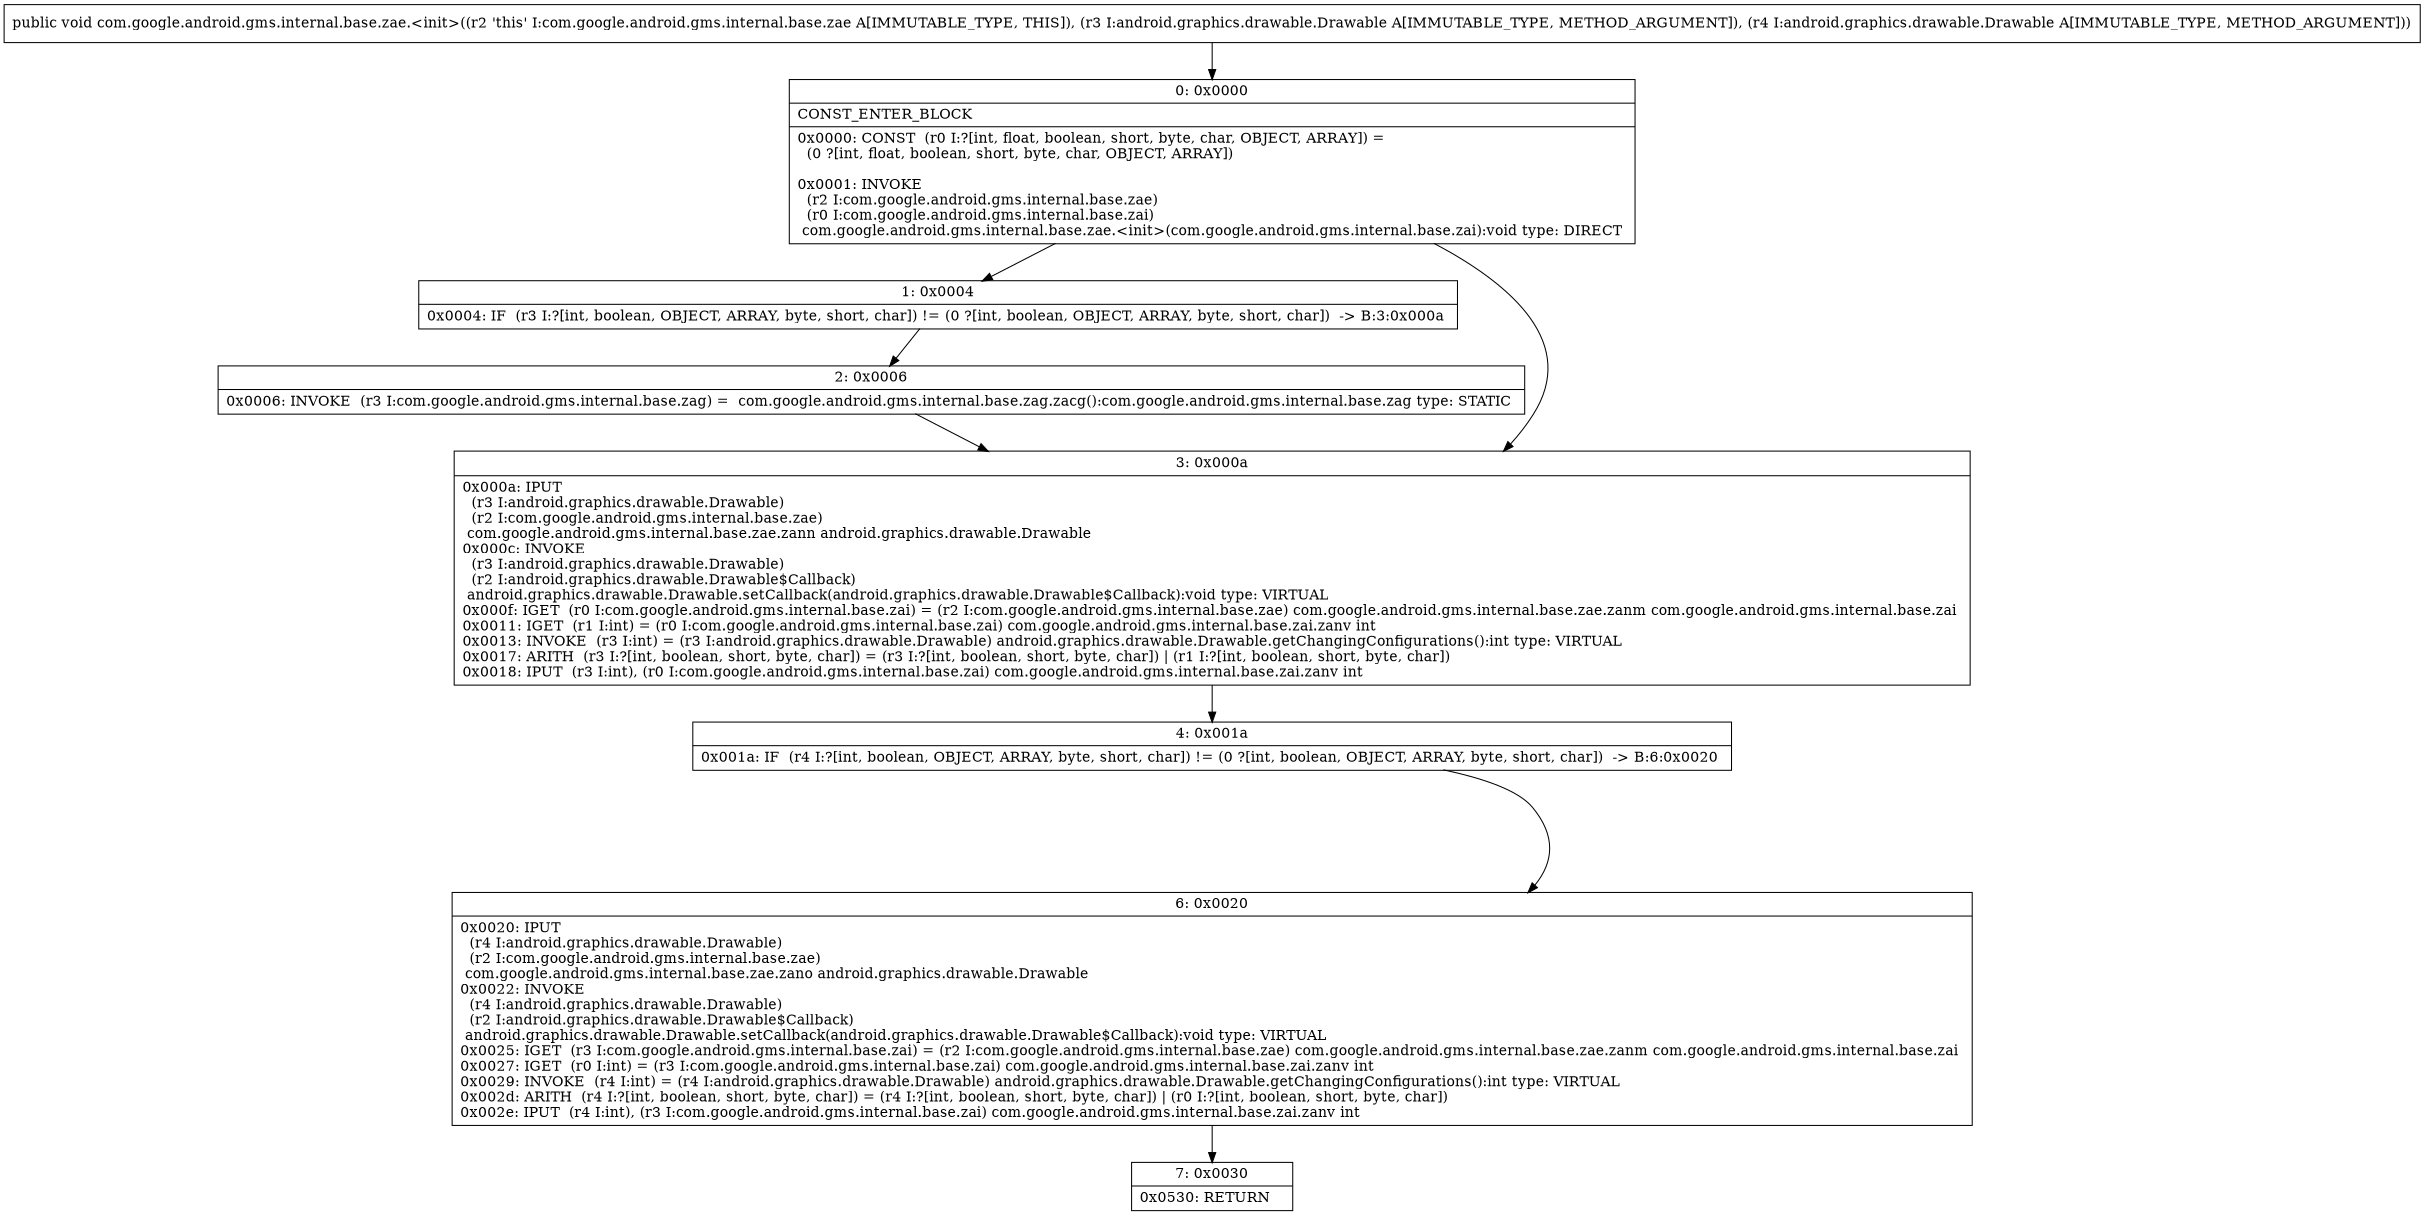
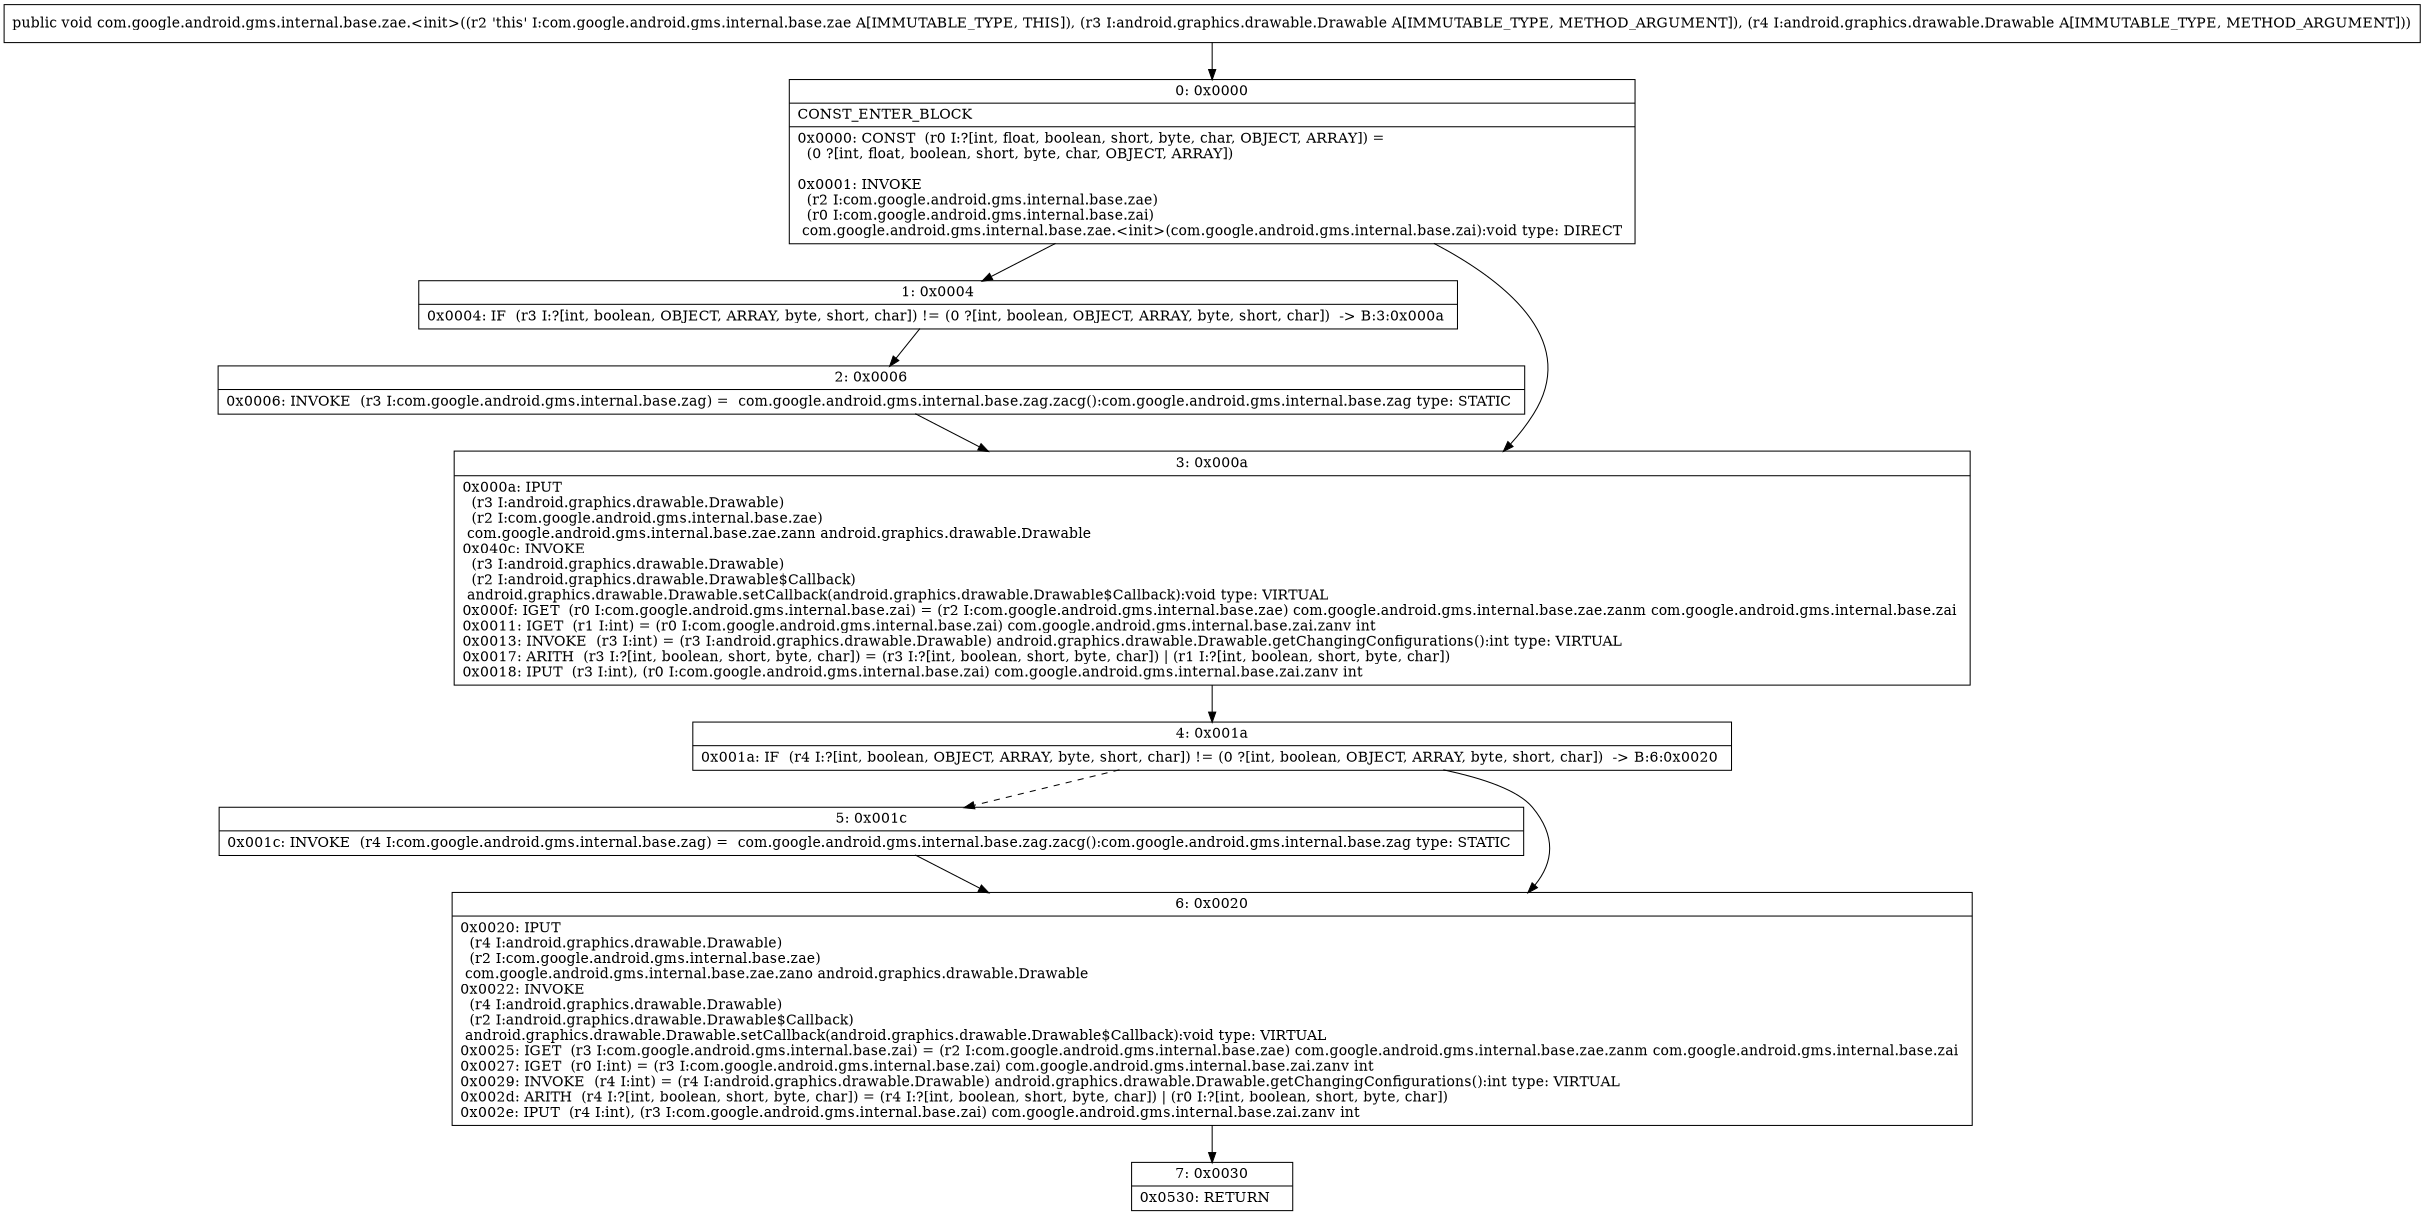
(529, 549) -> (529, 549)
none -> (871, 831)
